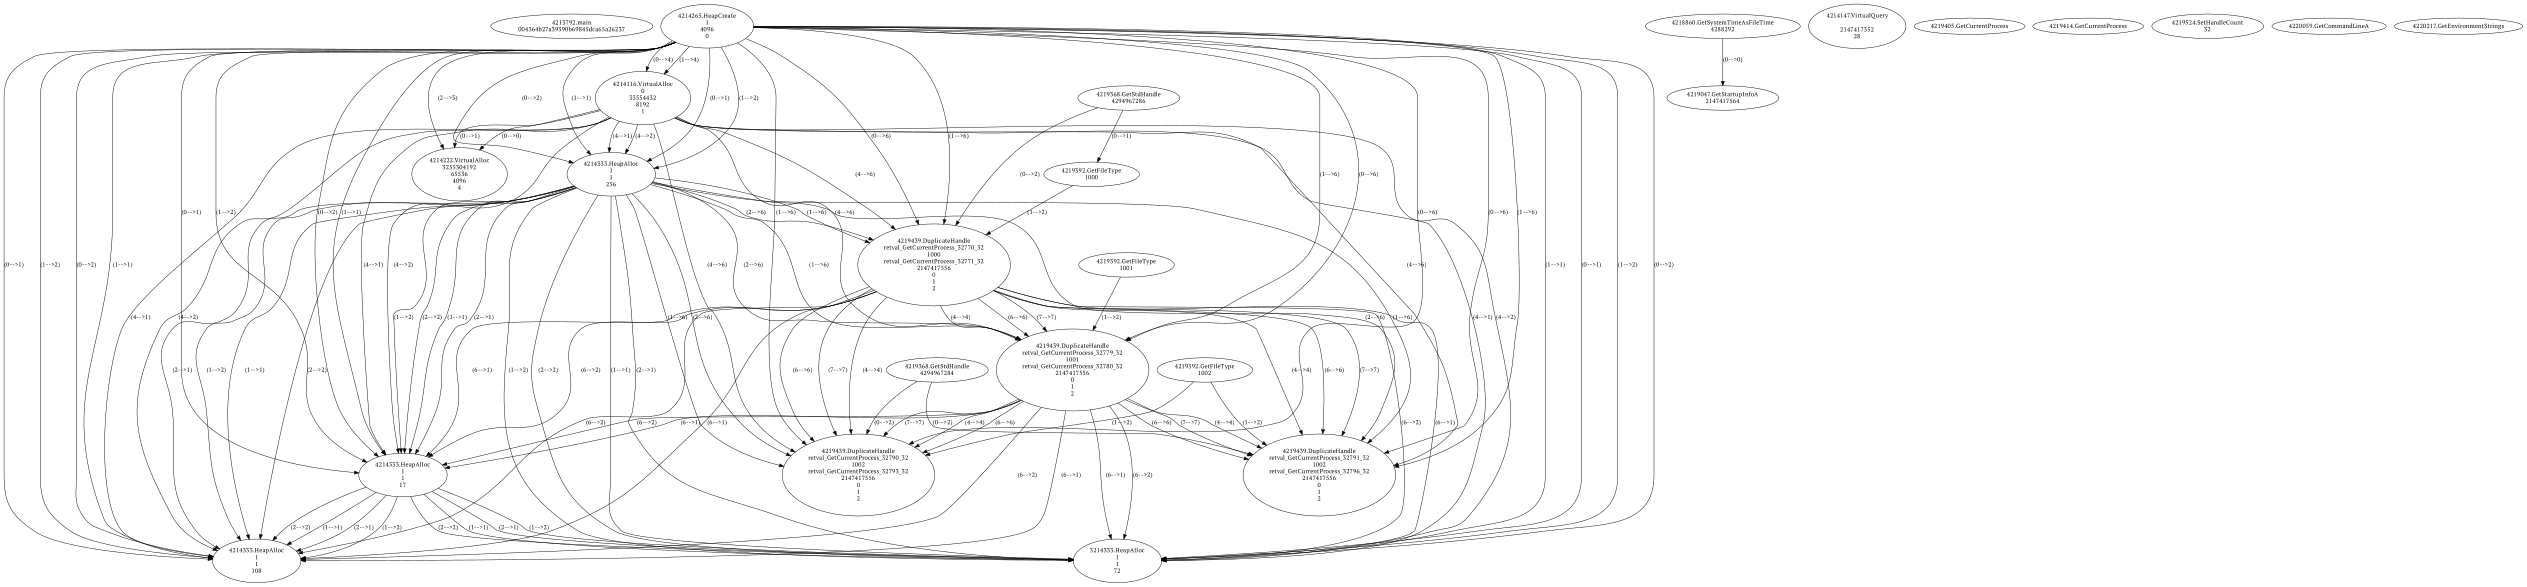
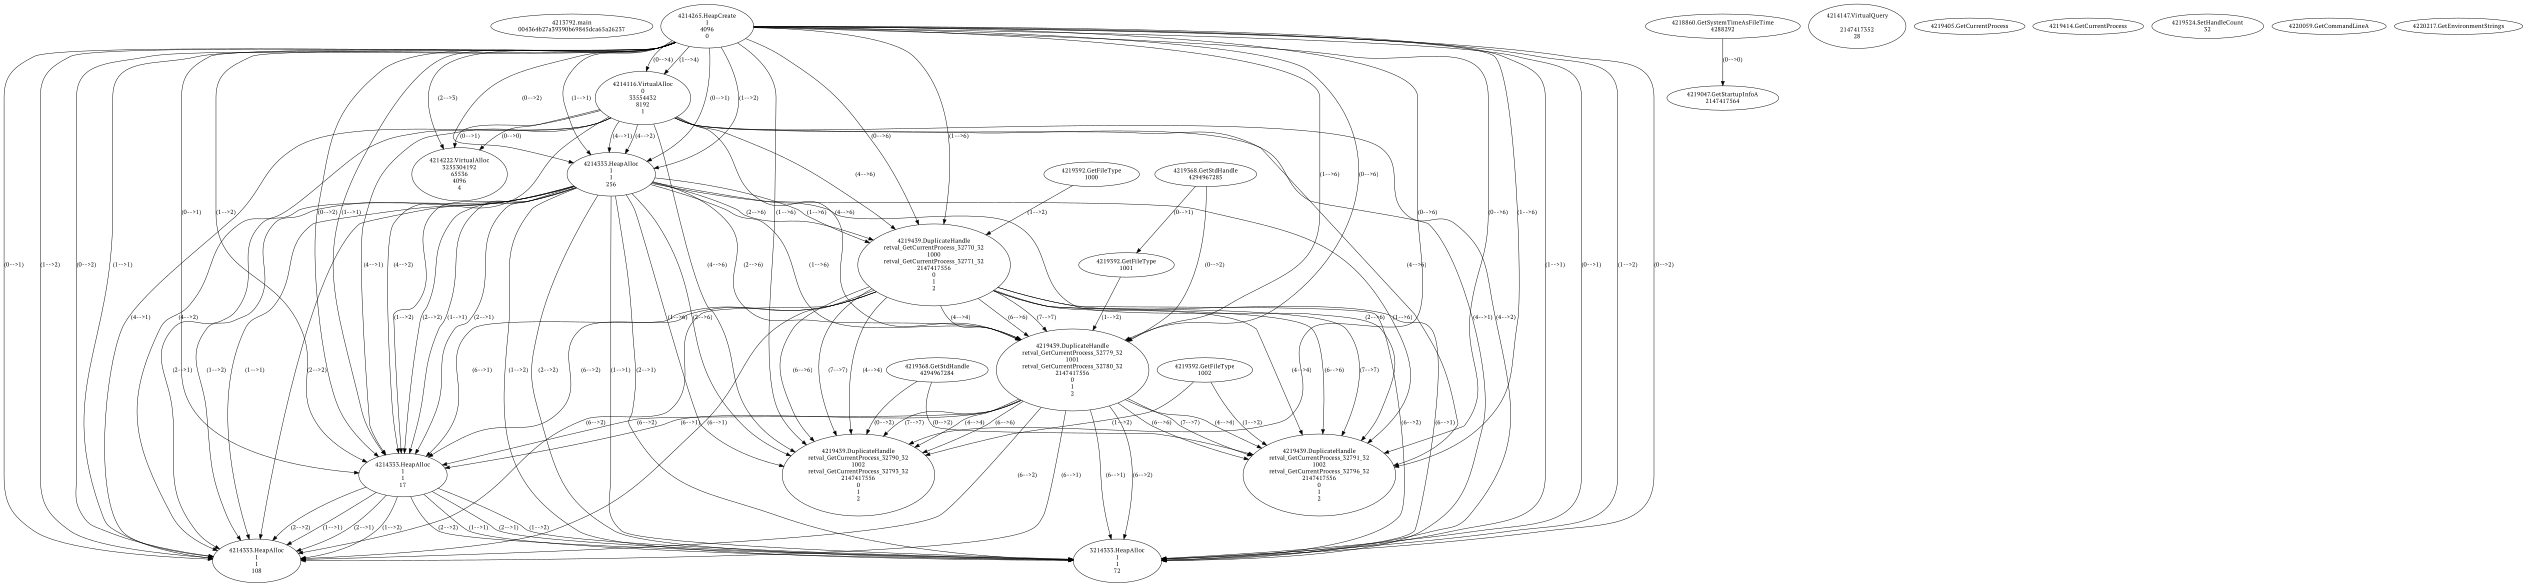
(1129, 98) -> none
none -> (1206, 174)
